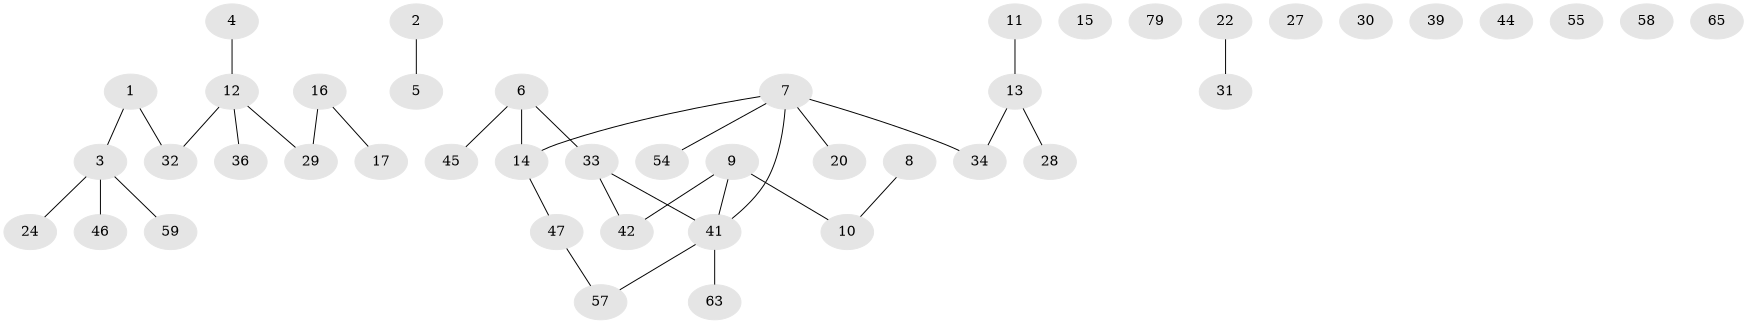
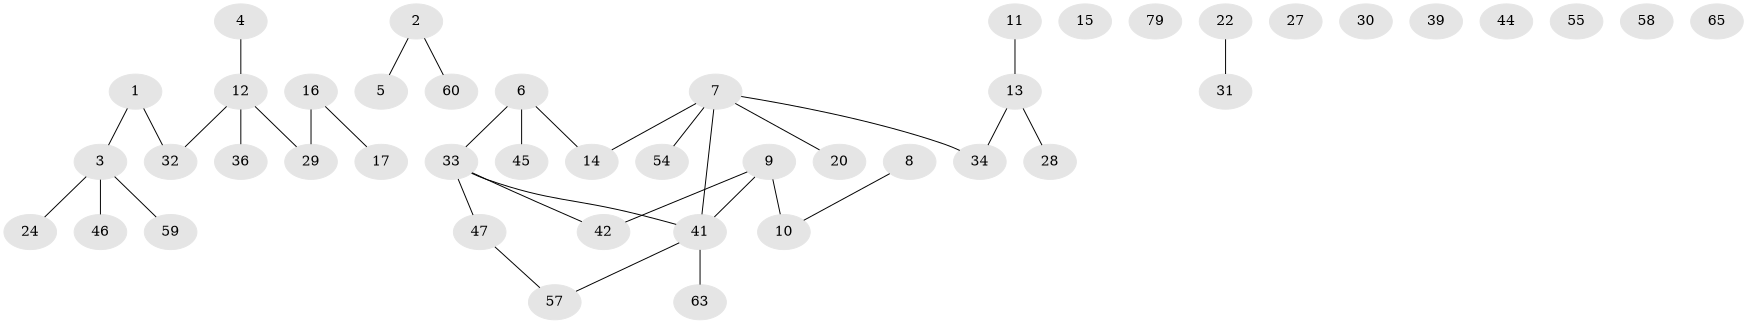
none -> (451, 92)
(539, 197) -> (466, 197)
